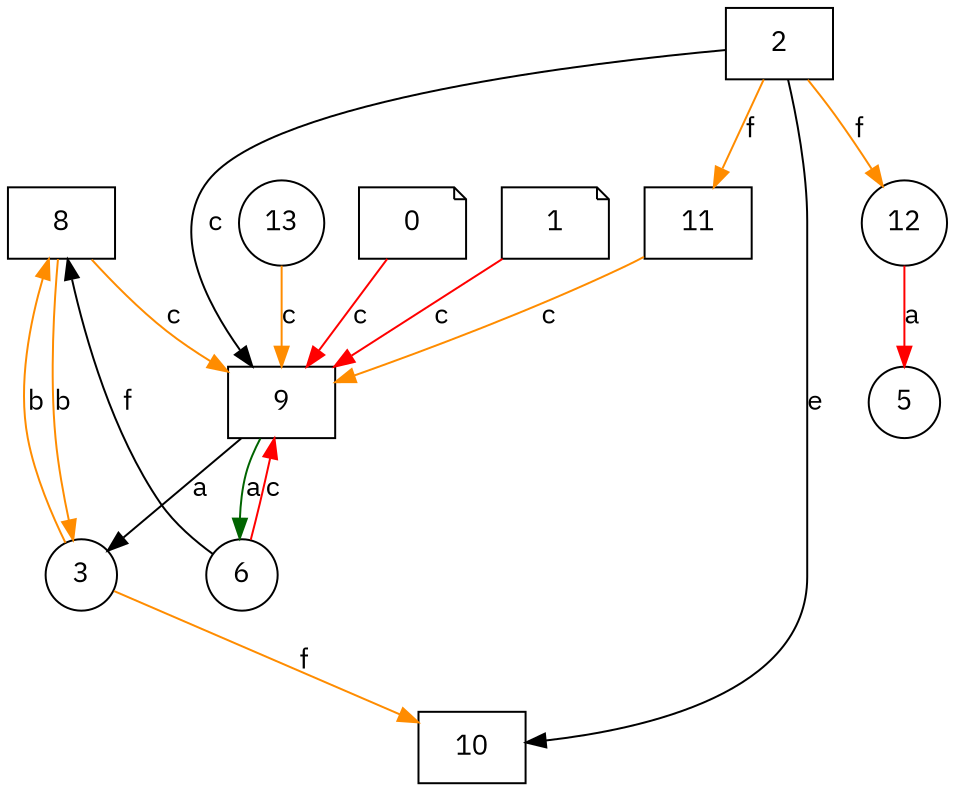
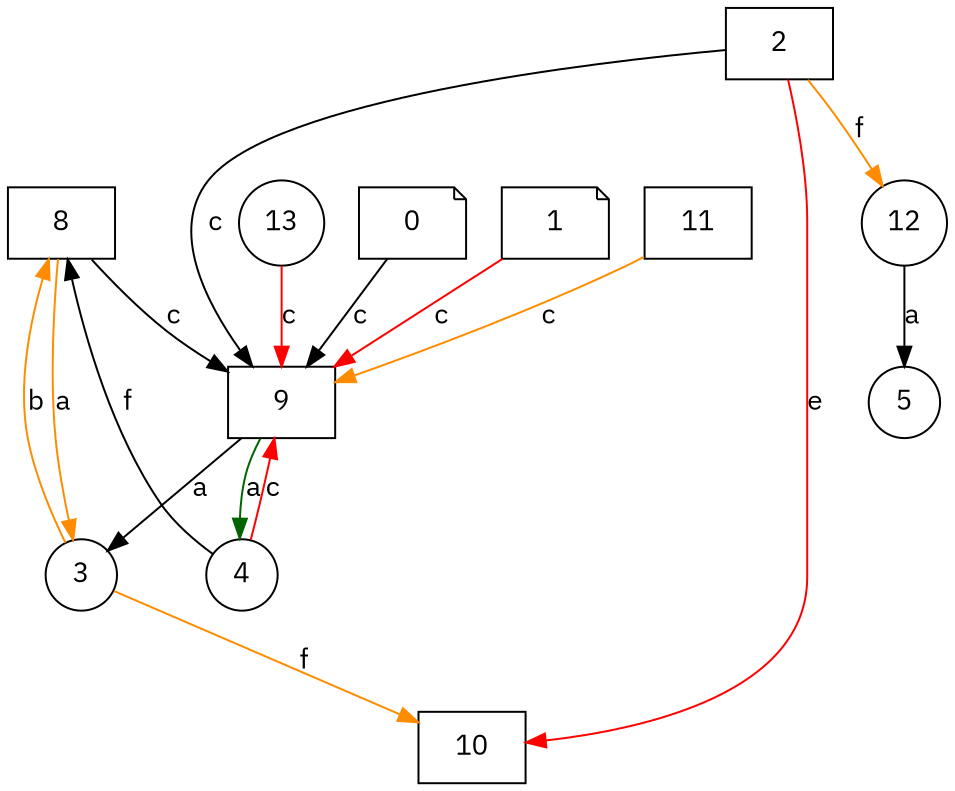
(743, 124) -> none
(353, 305) -> (353, 305)
(282, 306) -> (282, 306)
(904, 306) -> (904, 306)
(147, 315) -> (147, 315)
(63, 402) -> (63, 402)
(807, 495) -> (807, 495)
(242, 575) -> (242, 575)
